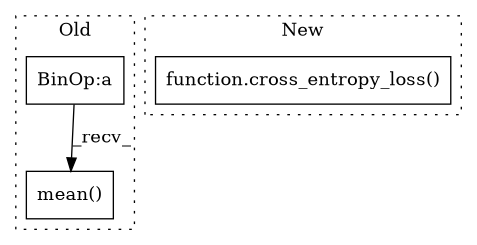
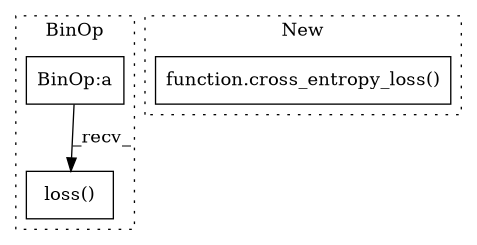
(75, 31) -> (75, 31)
(70, 195) -> (70, 195)
